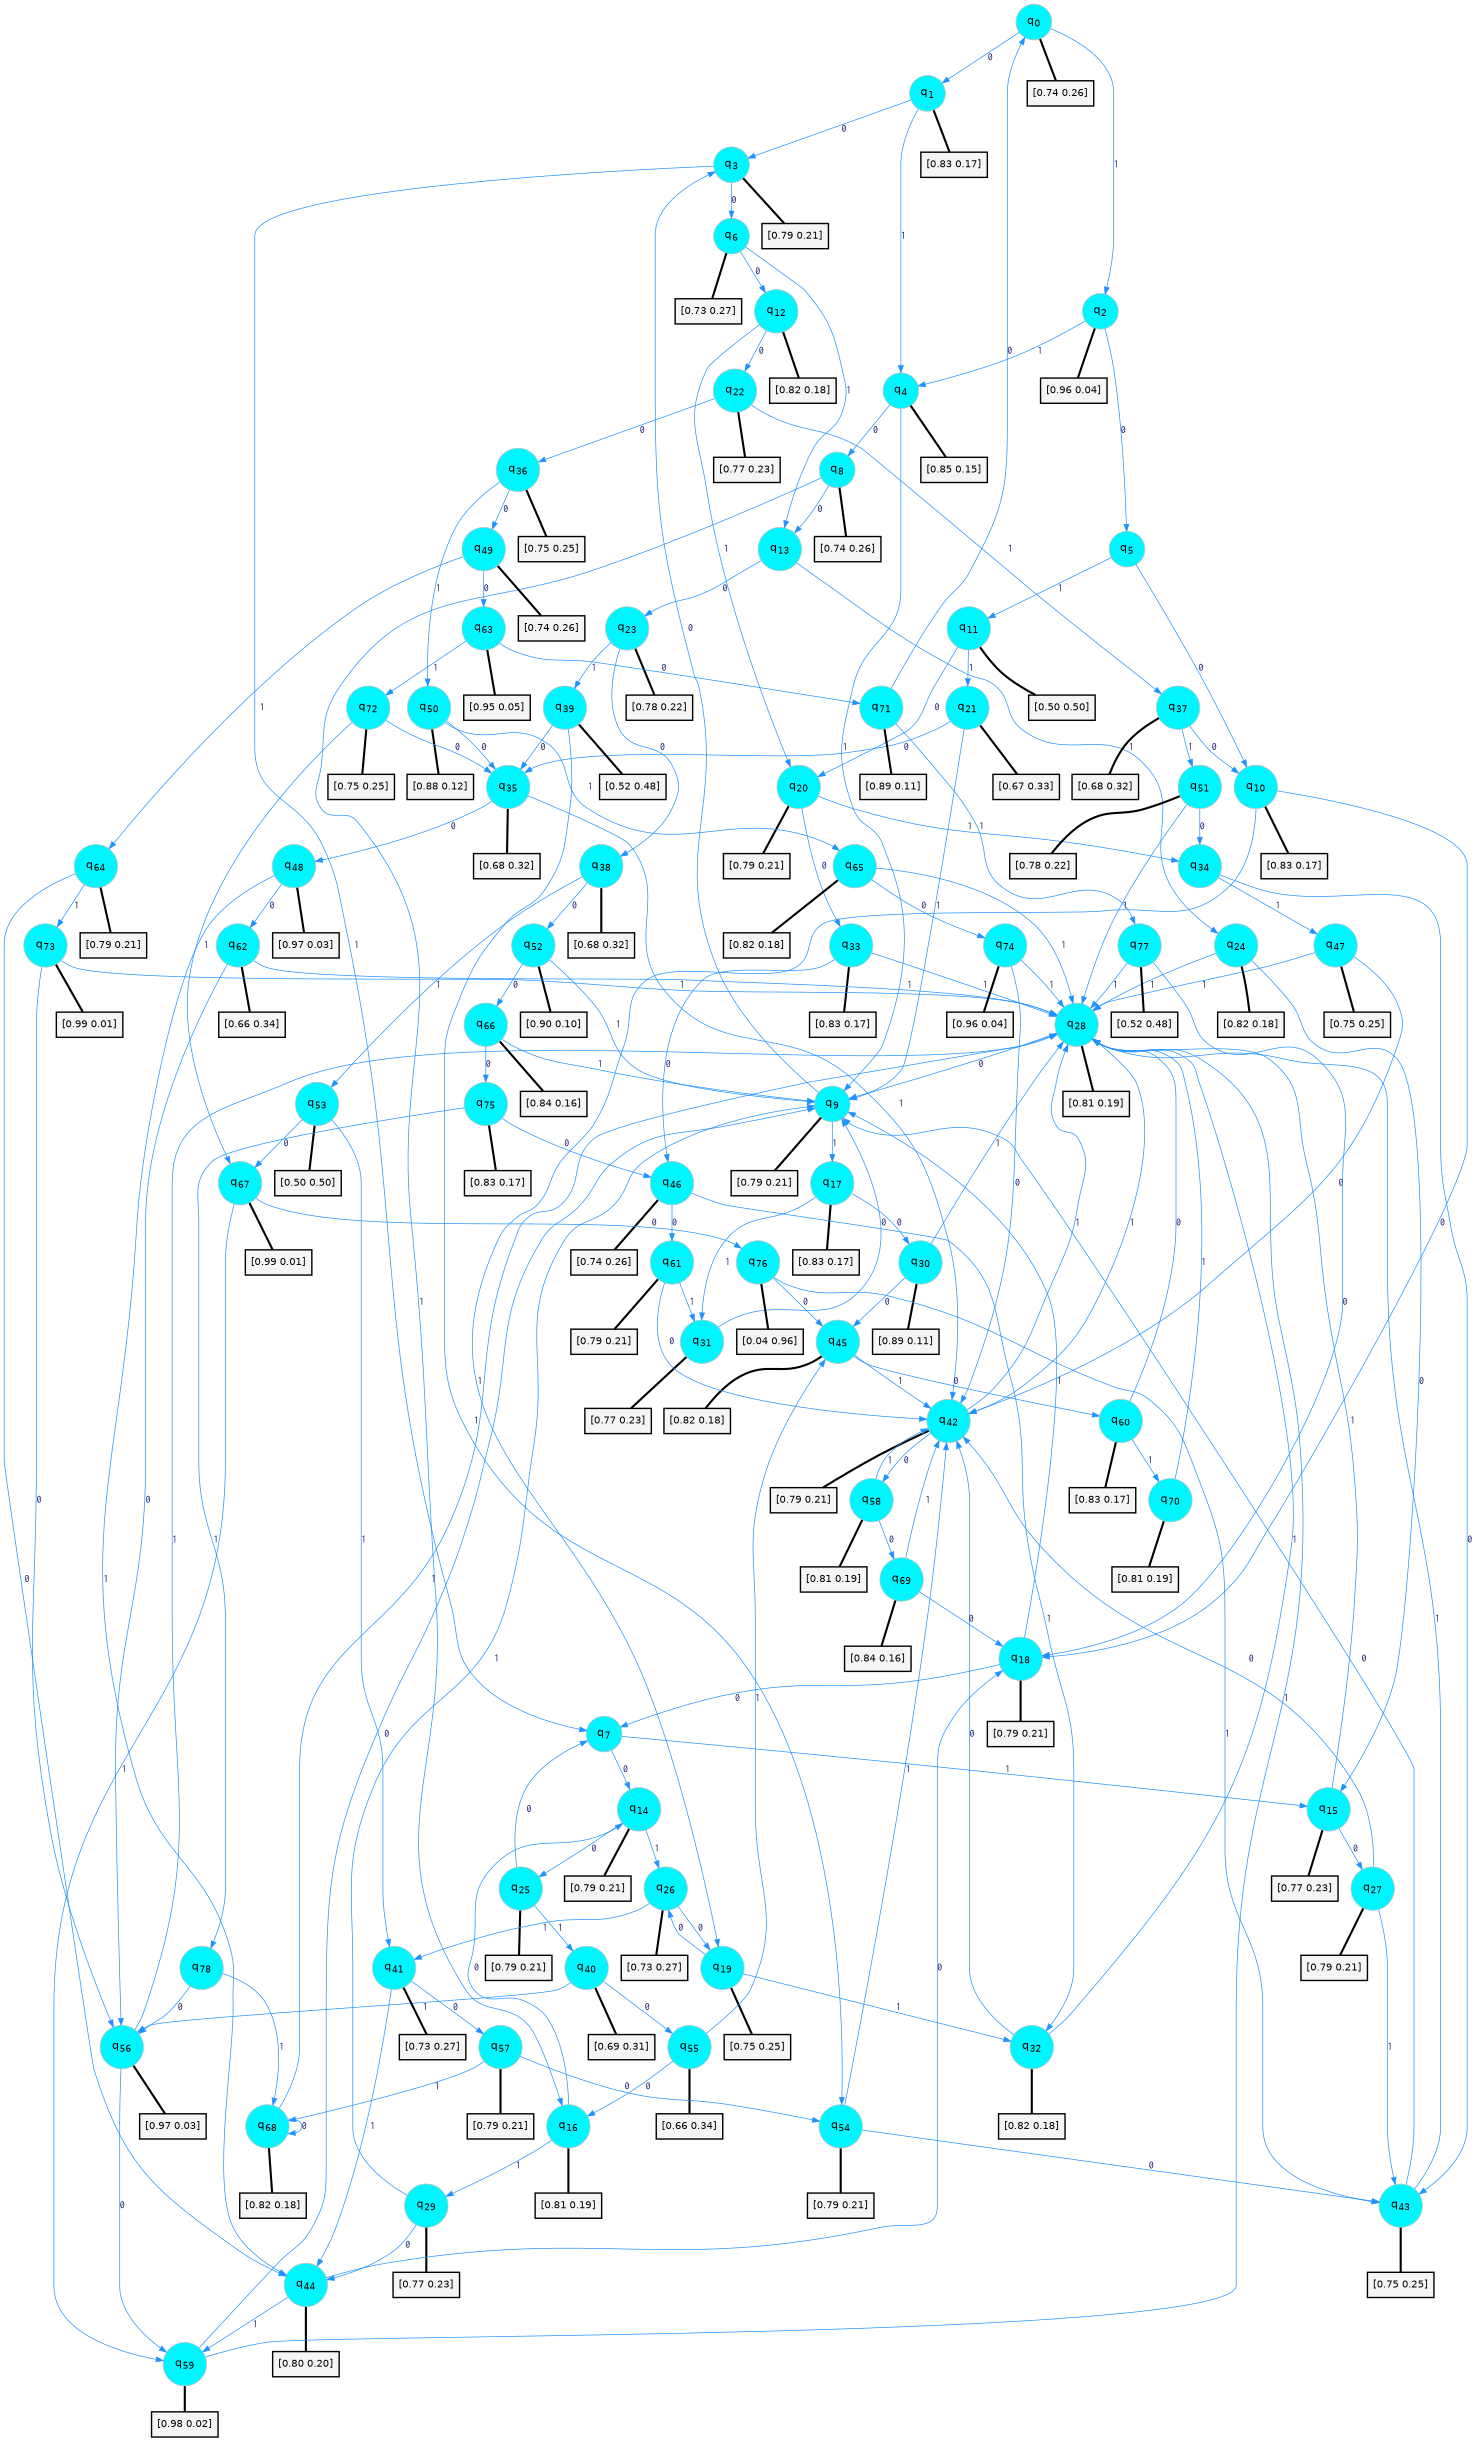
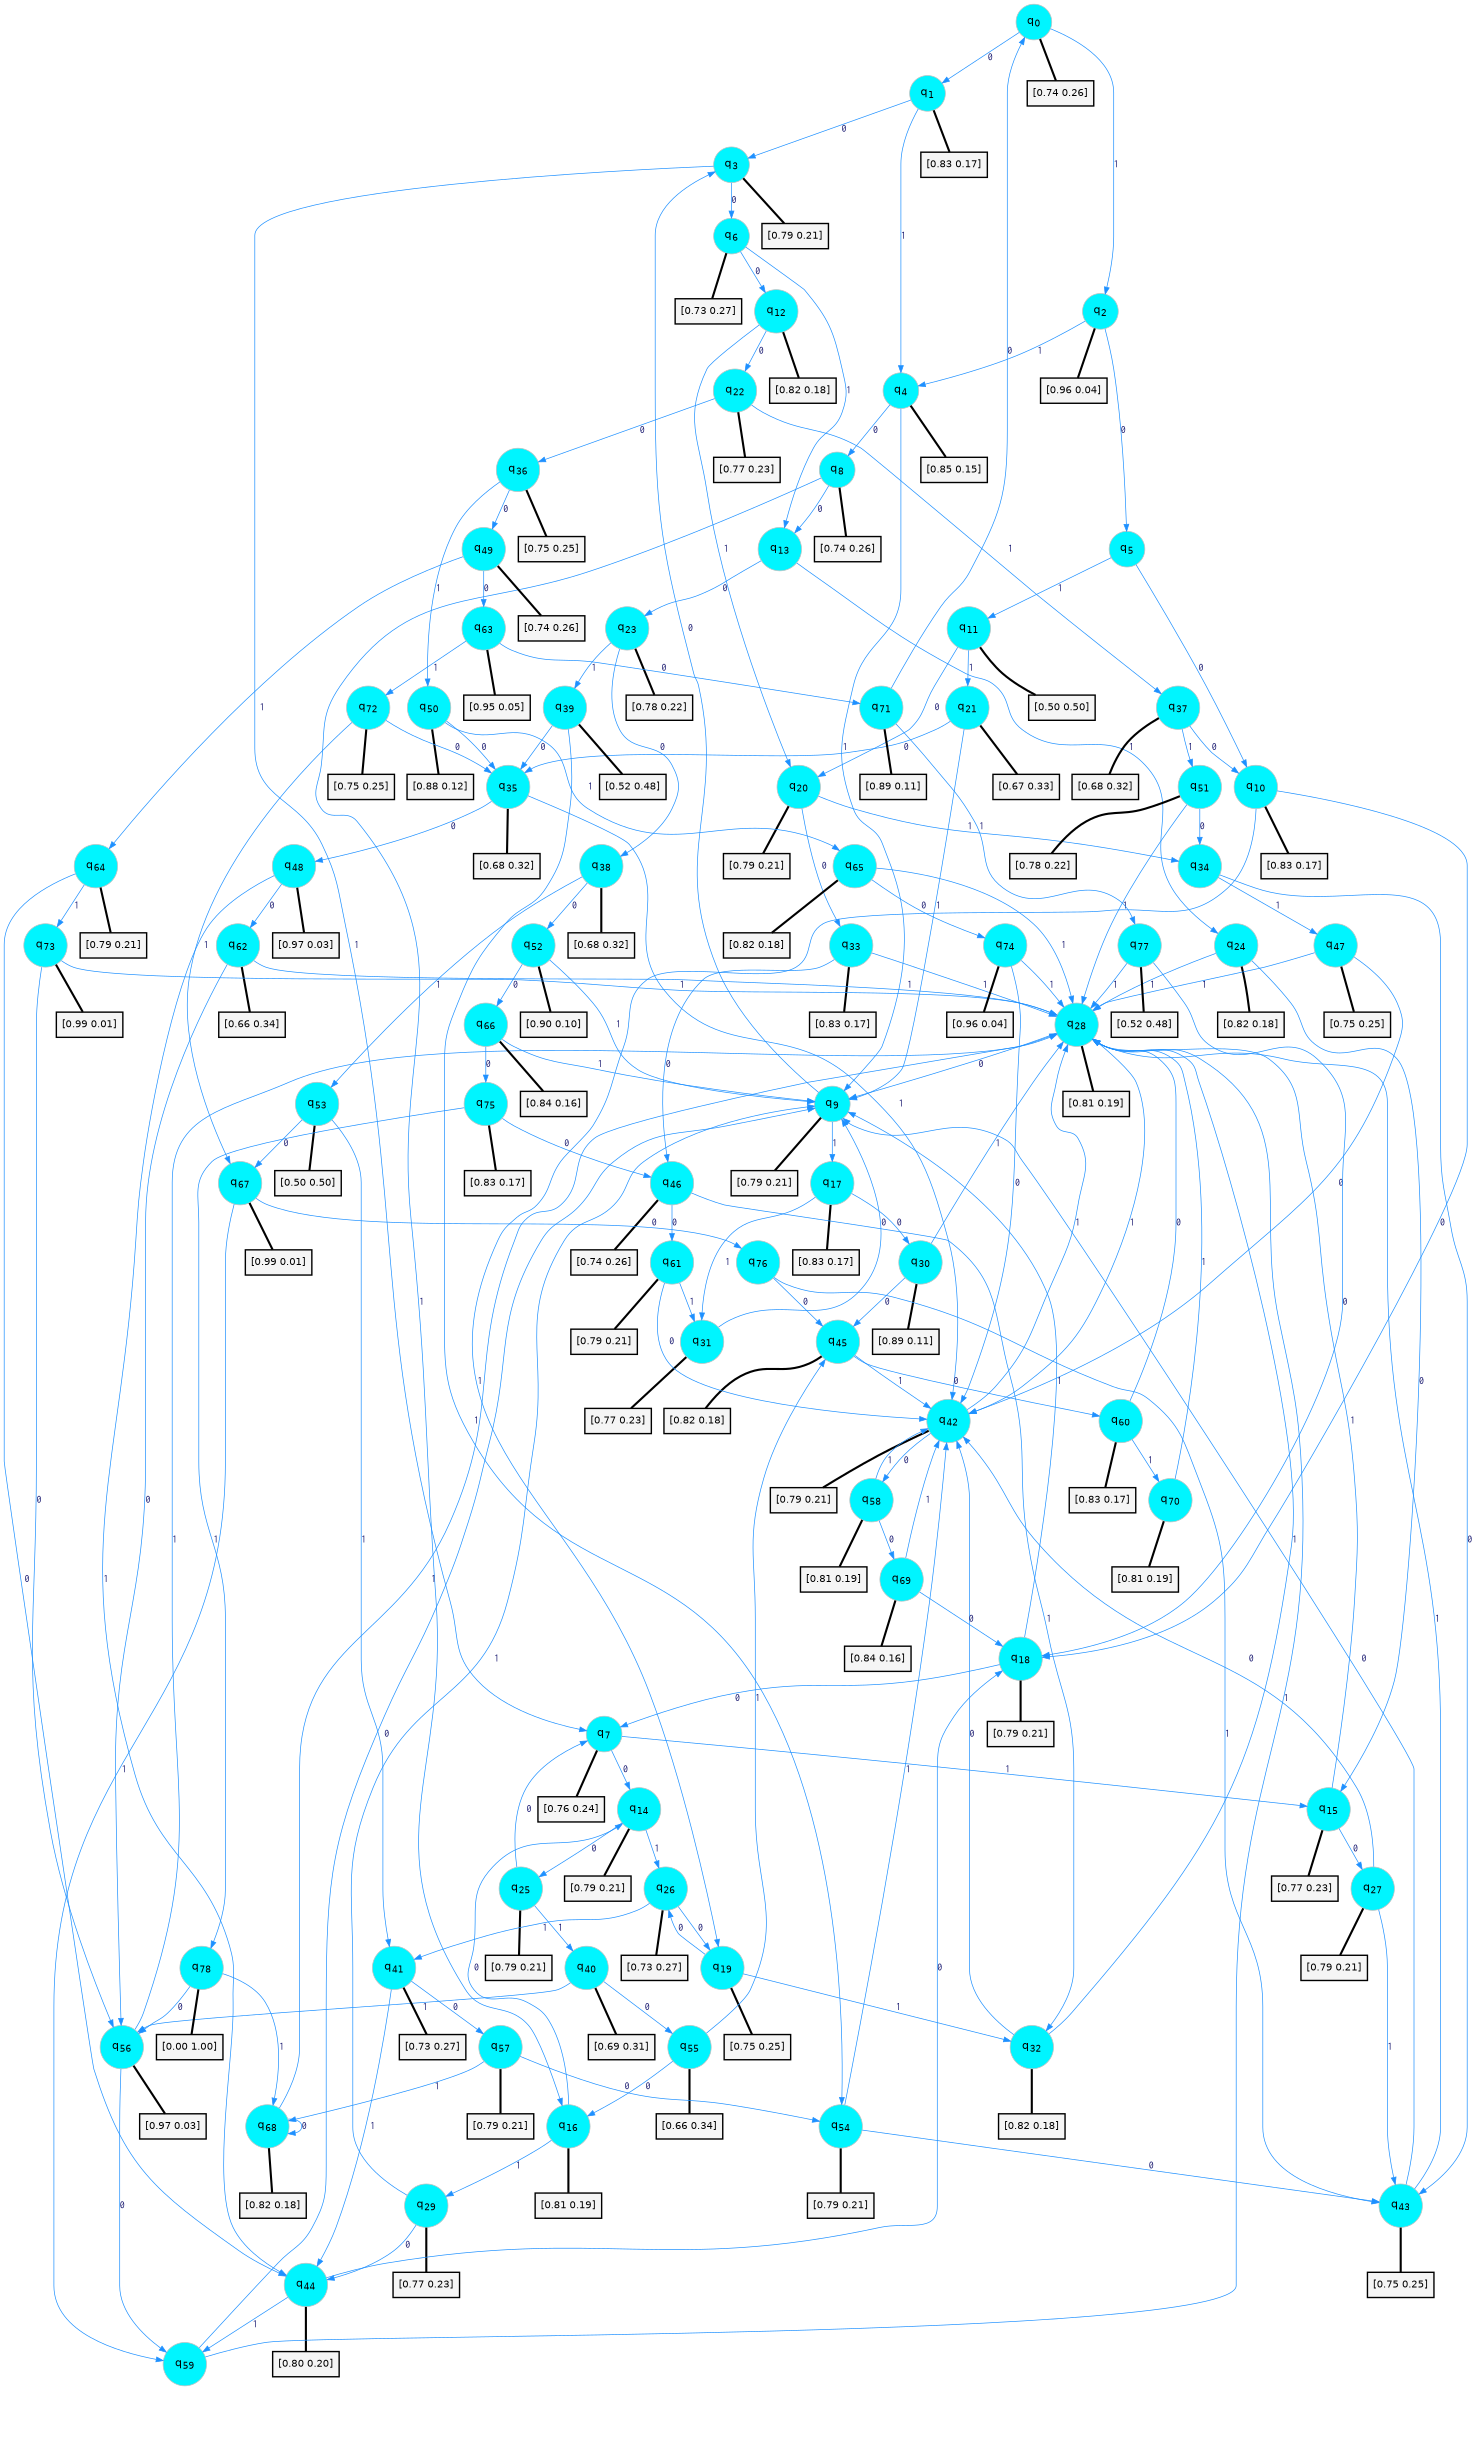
(770, 1342) -> none
none -> (571, 1809)
none -> (190, 2047)
(185, 2424) -> none
